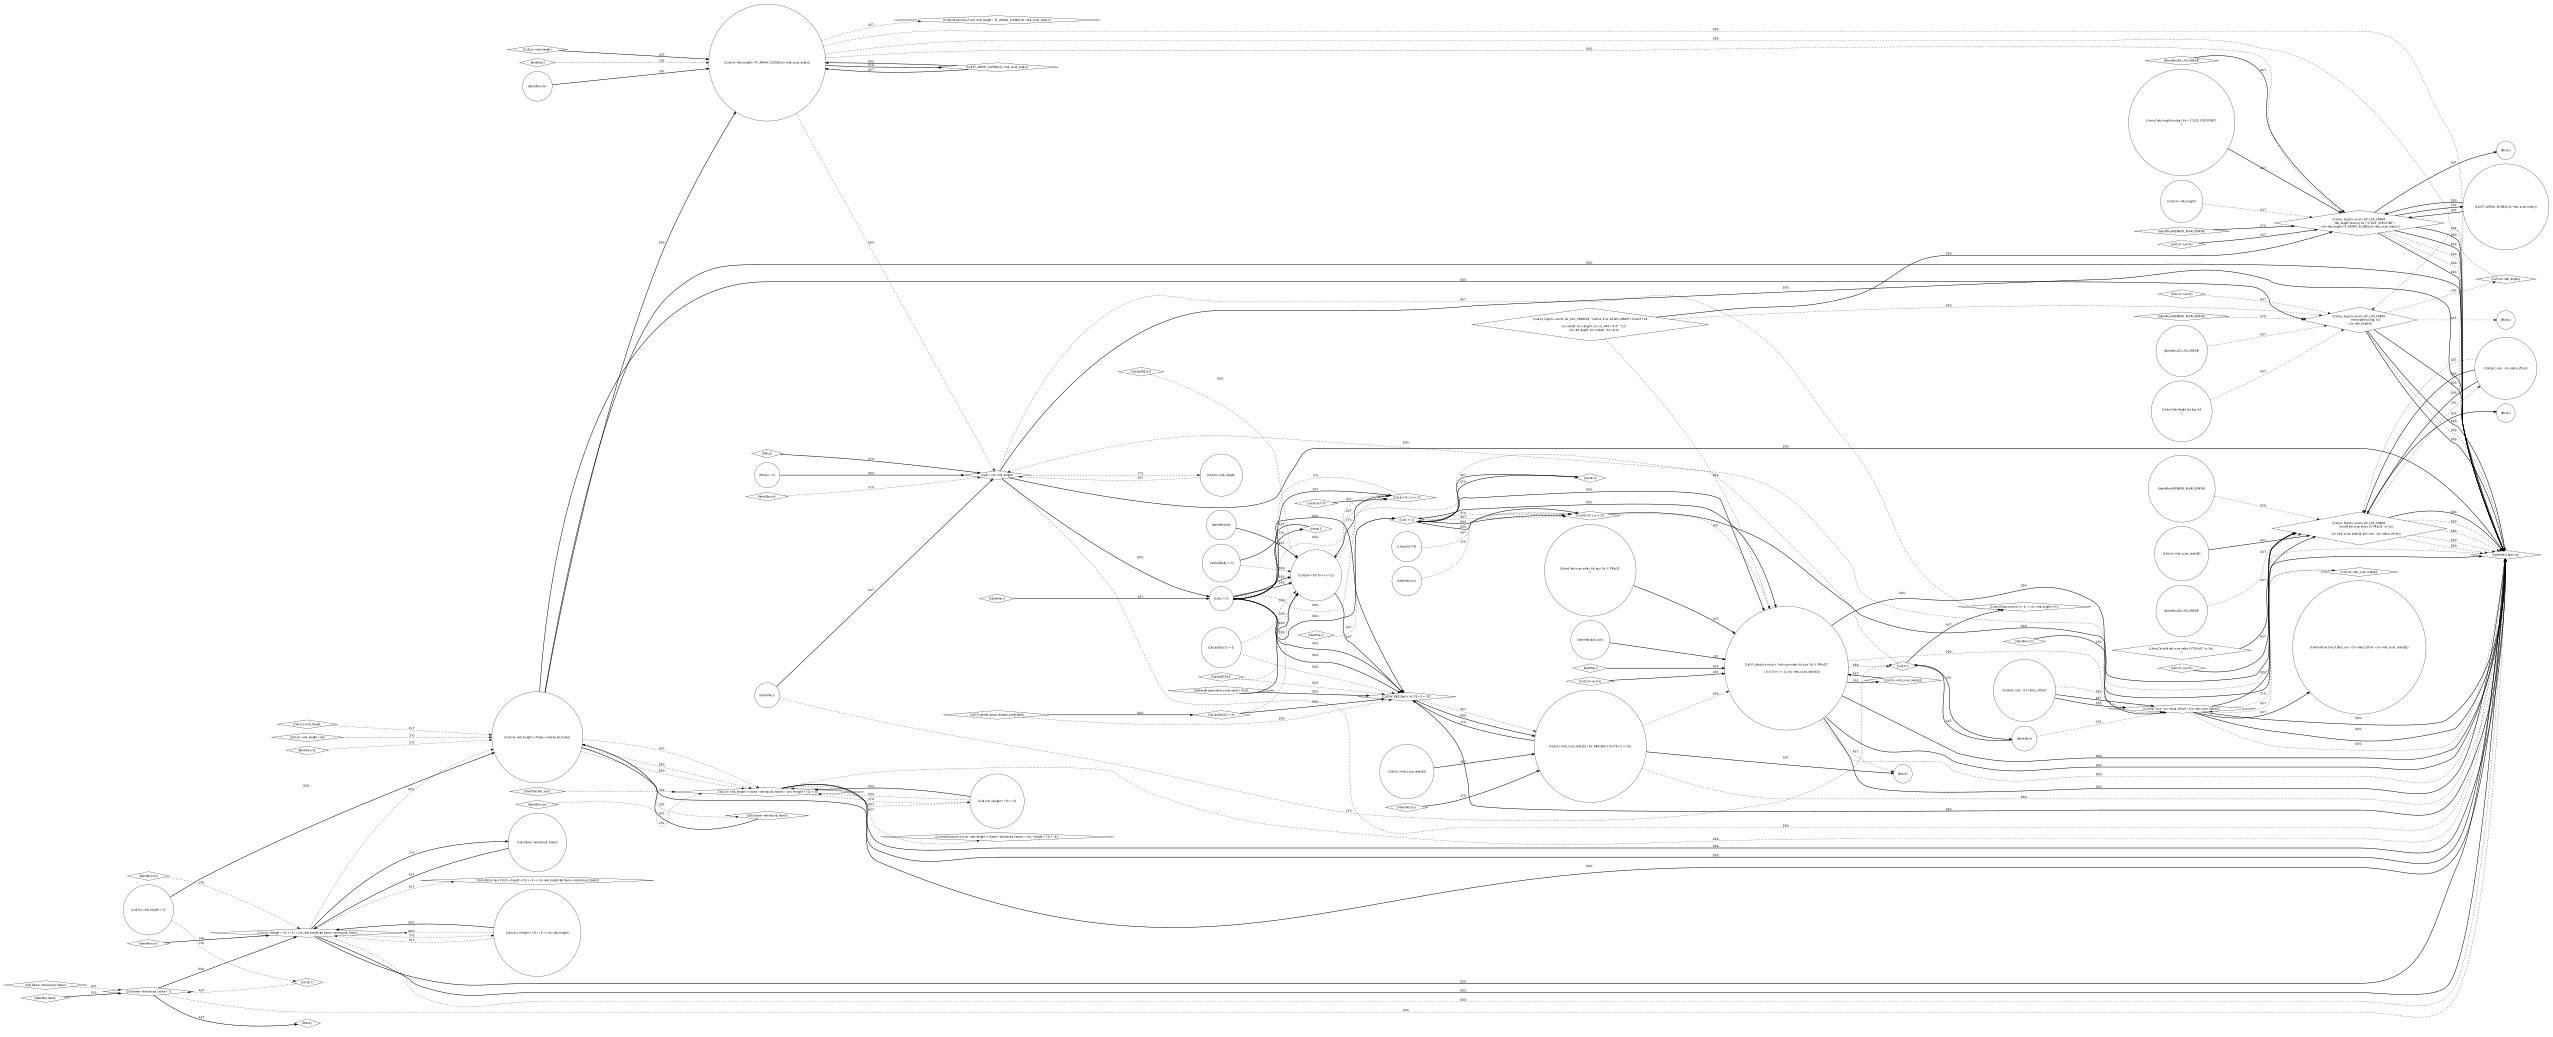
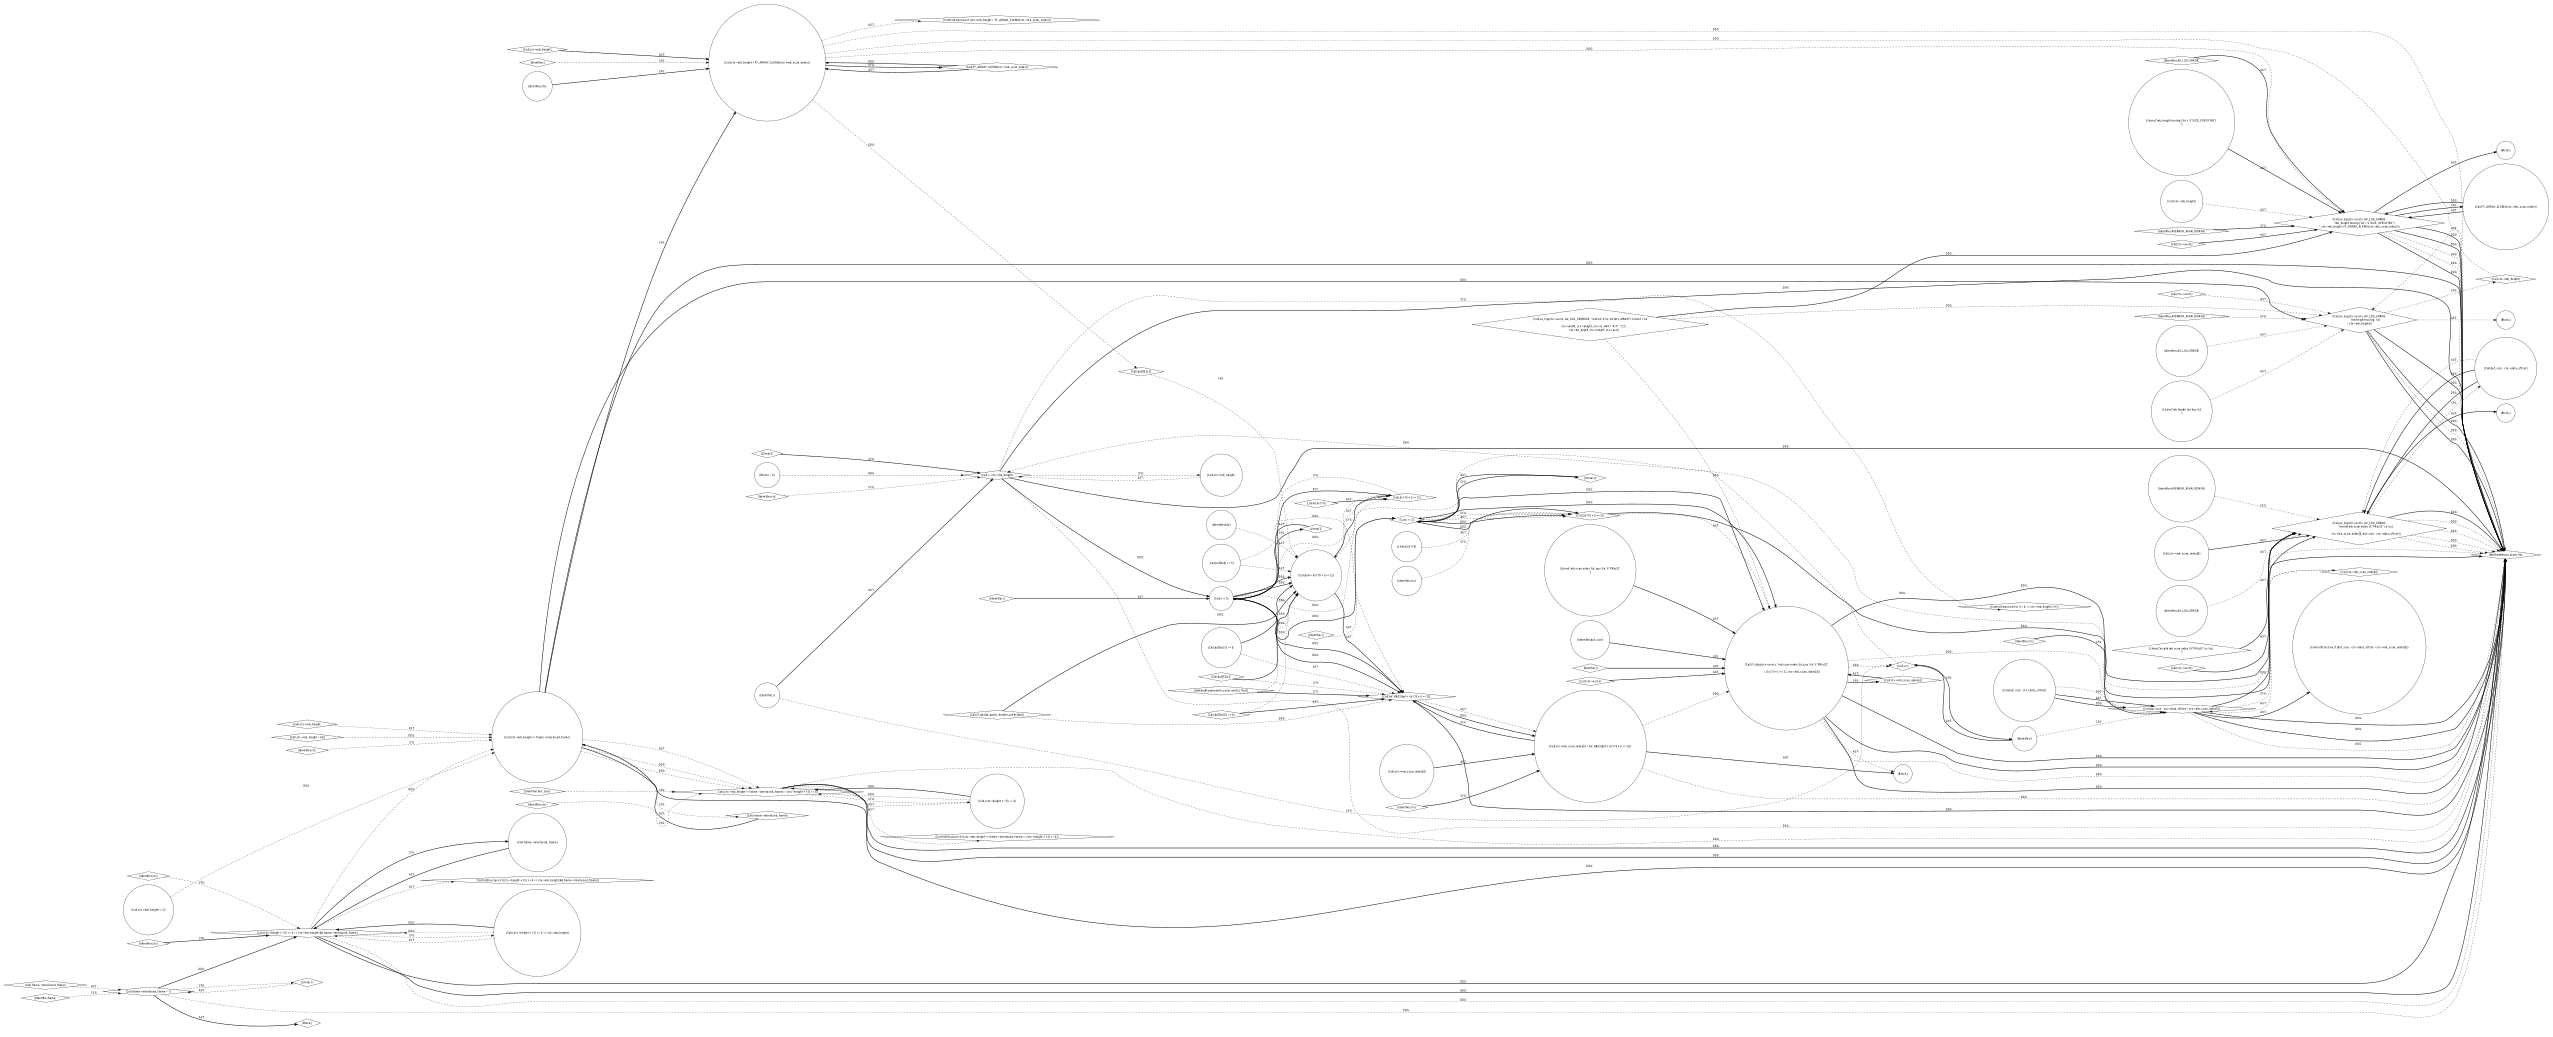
(663, 243) -> (663, 243)
(895, 291) -> (974, 233)
(1464, 300) -> (1464, 300)
(1221, 379) -> (1221, 379)
(767, 454) -> (767, 454)
(871, 475) -> (871, 475)
(1267, 538) -> (1267, 538)
(2506, 555) -> (2506, 555)
(1352, 556) -> (1352, 556)
(1282, 568) -> (1282, 568)
(1274, 624) -> (1274, 624)
(1949, 628) -> none
(1276, 667) -> (1276, 667)
(1316, 667) -> (1316, 667)
(1278, 668) -> (1278, 668)
(1316, 683) -> (1316, 683)
(1316, 692) -> (1316, 692)
(1316, 702) -> (1316, 702)
(1121, 715) -> (1148, 632)
(412, 736) -> (412, 736)
(328, 819) -> (328, 819)
(223, 960) -> (232, 986)
(91, 995) -> (91, 995)
